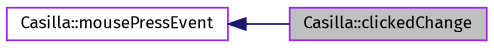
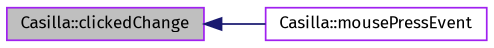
(268, 24) -> (244, 24)
